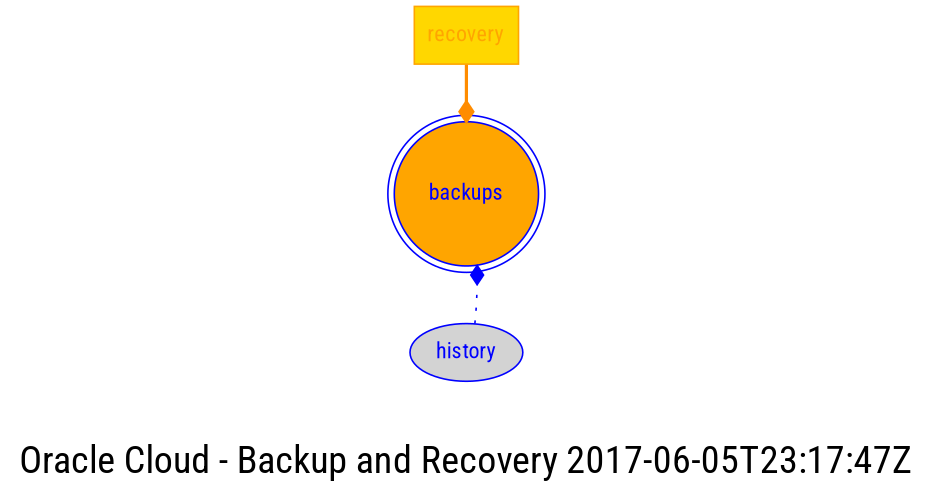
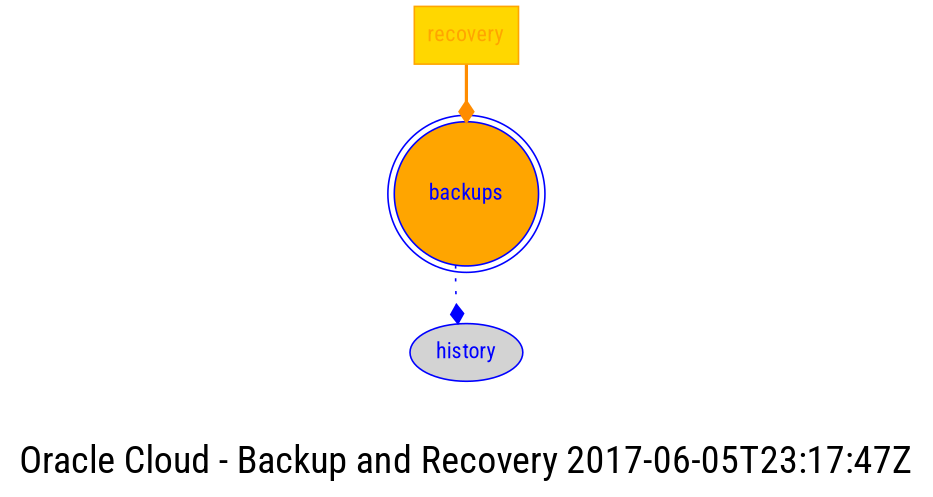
(476, 304) -> (456, 285)
